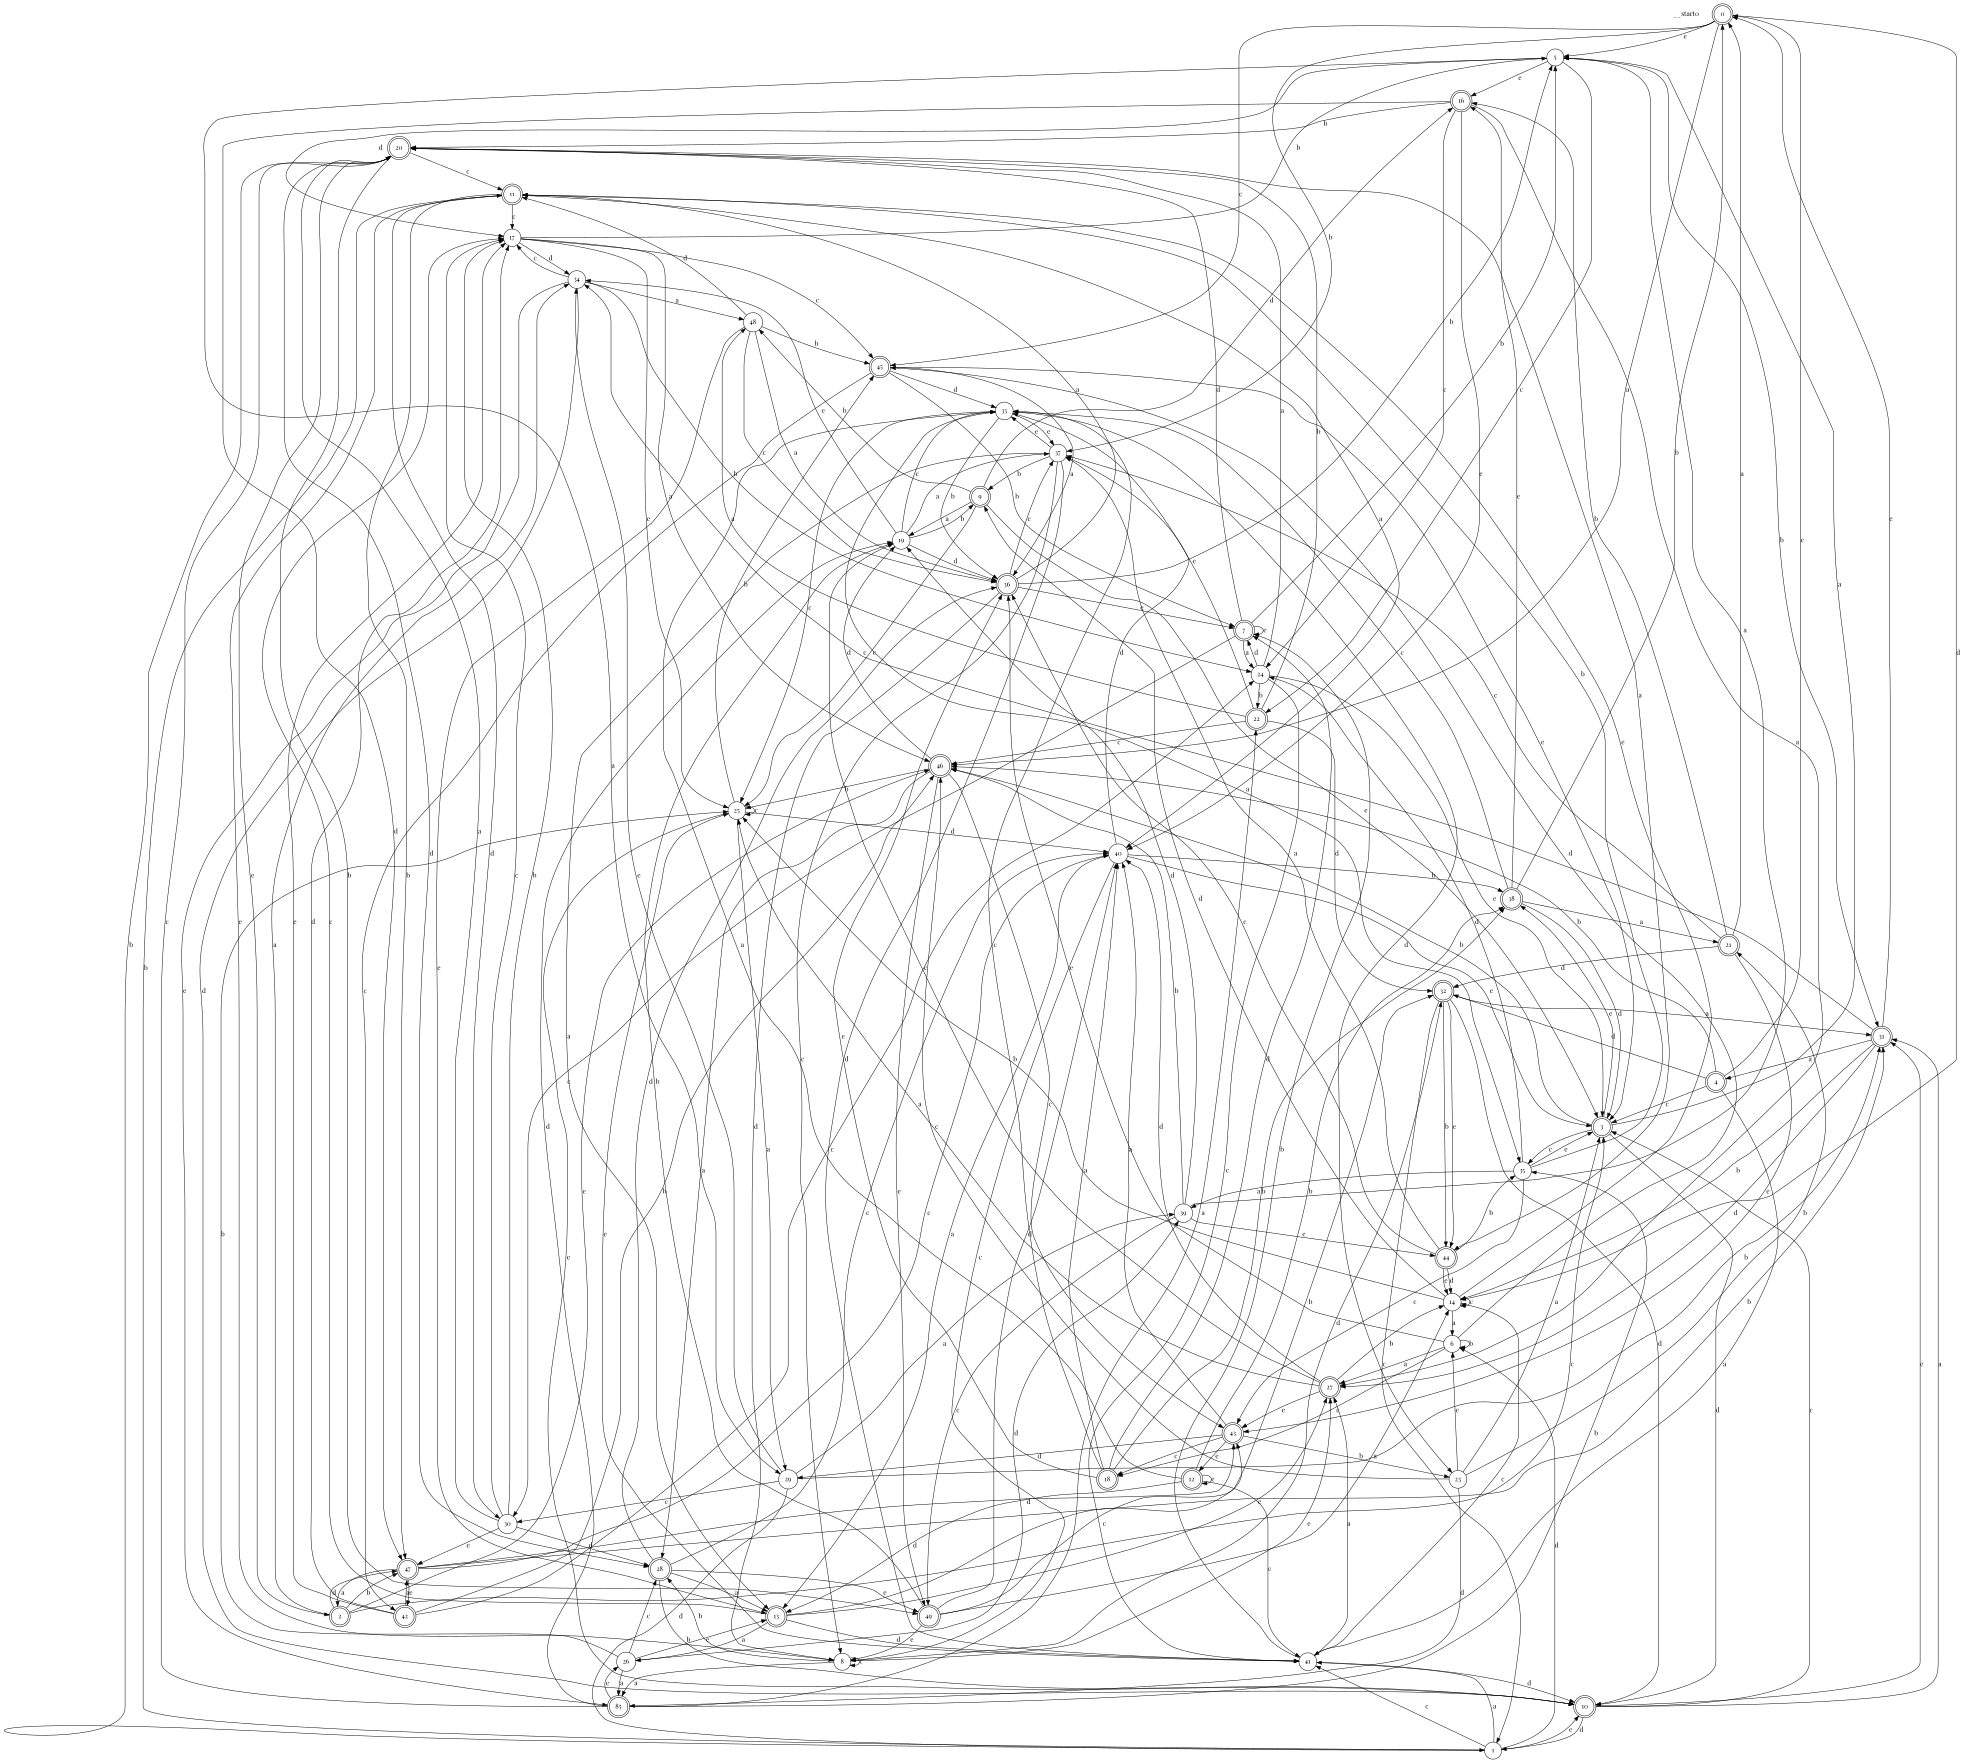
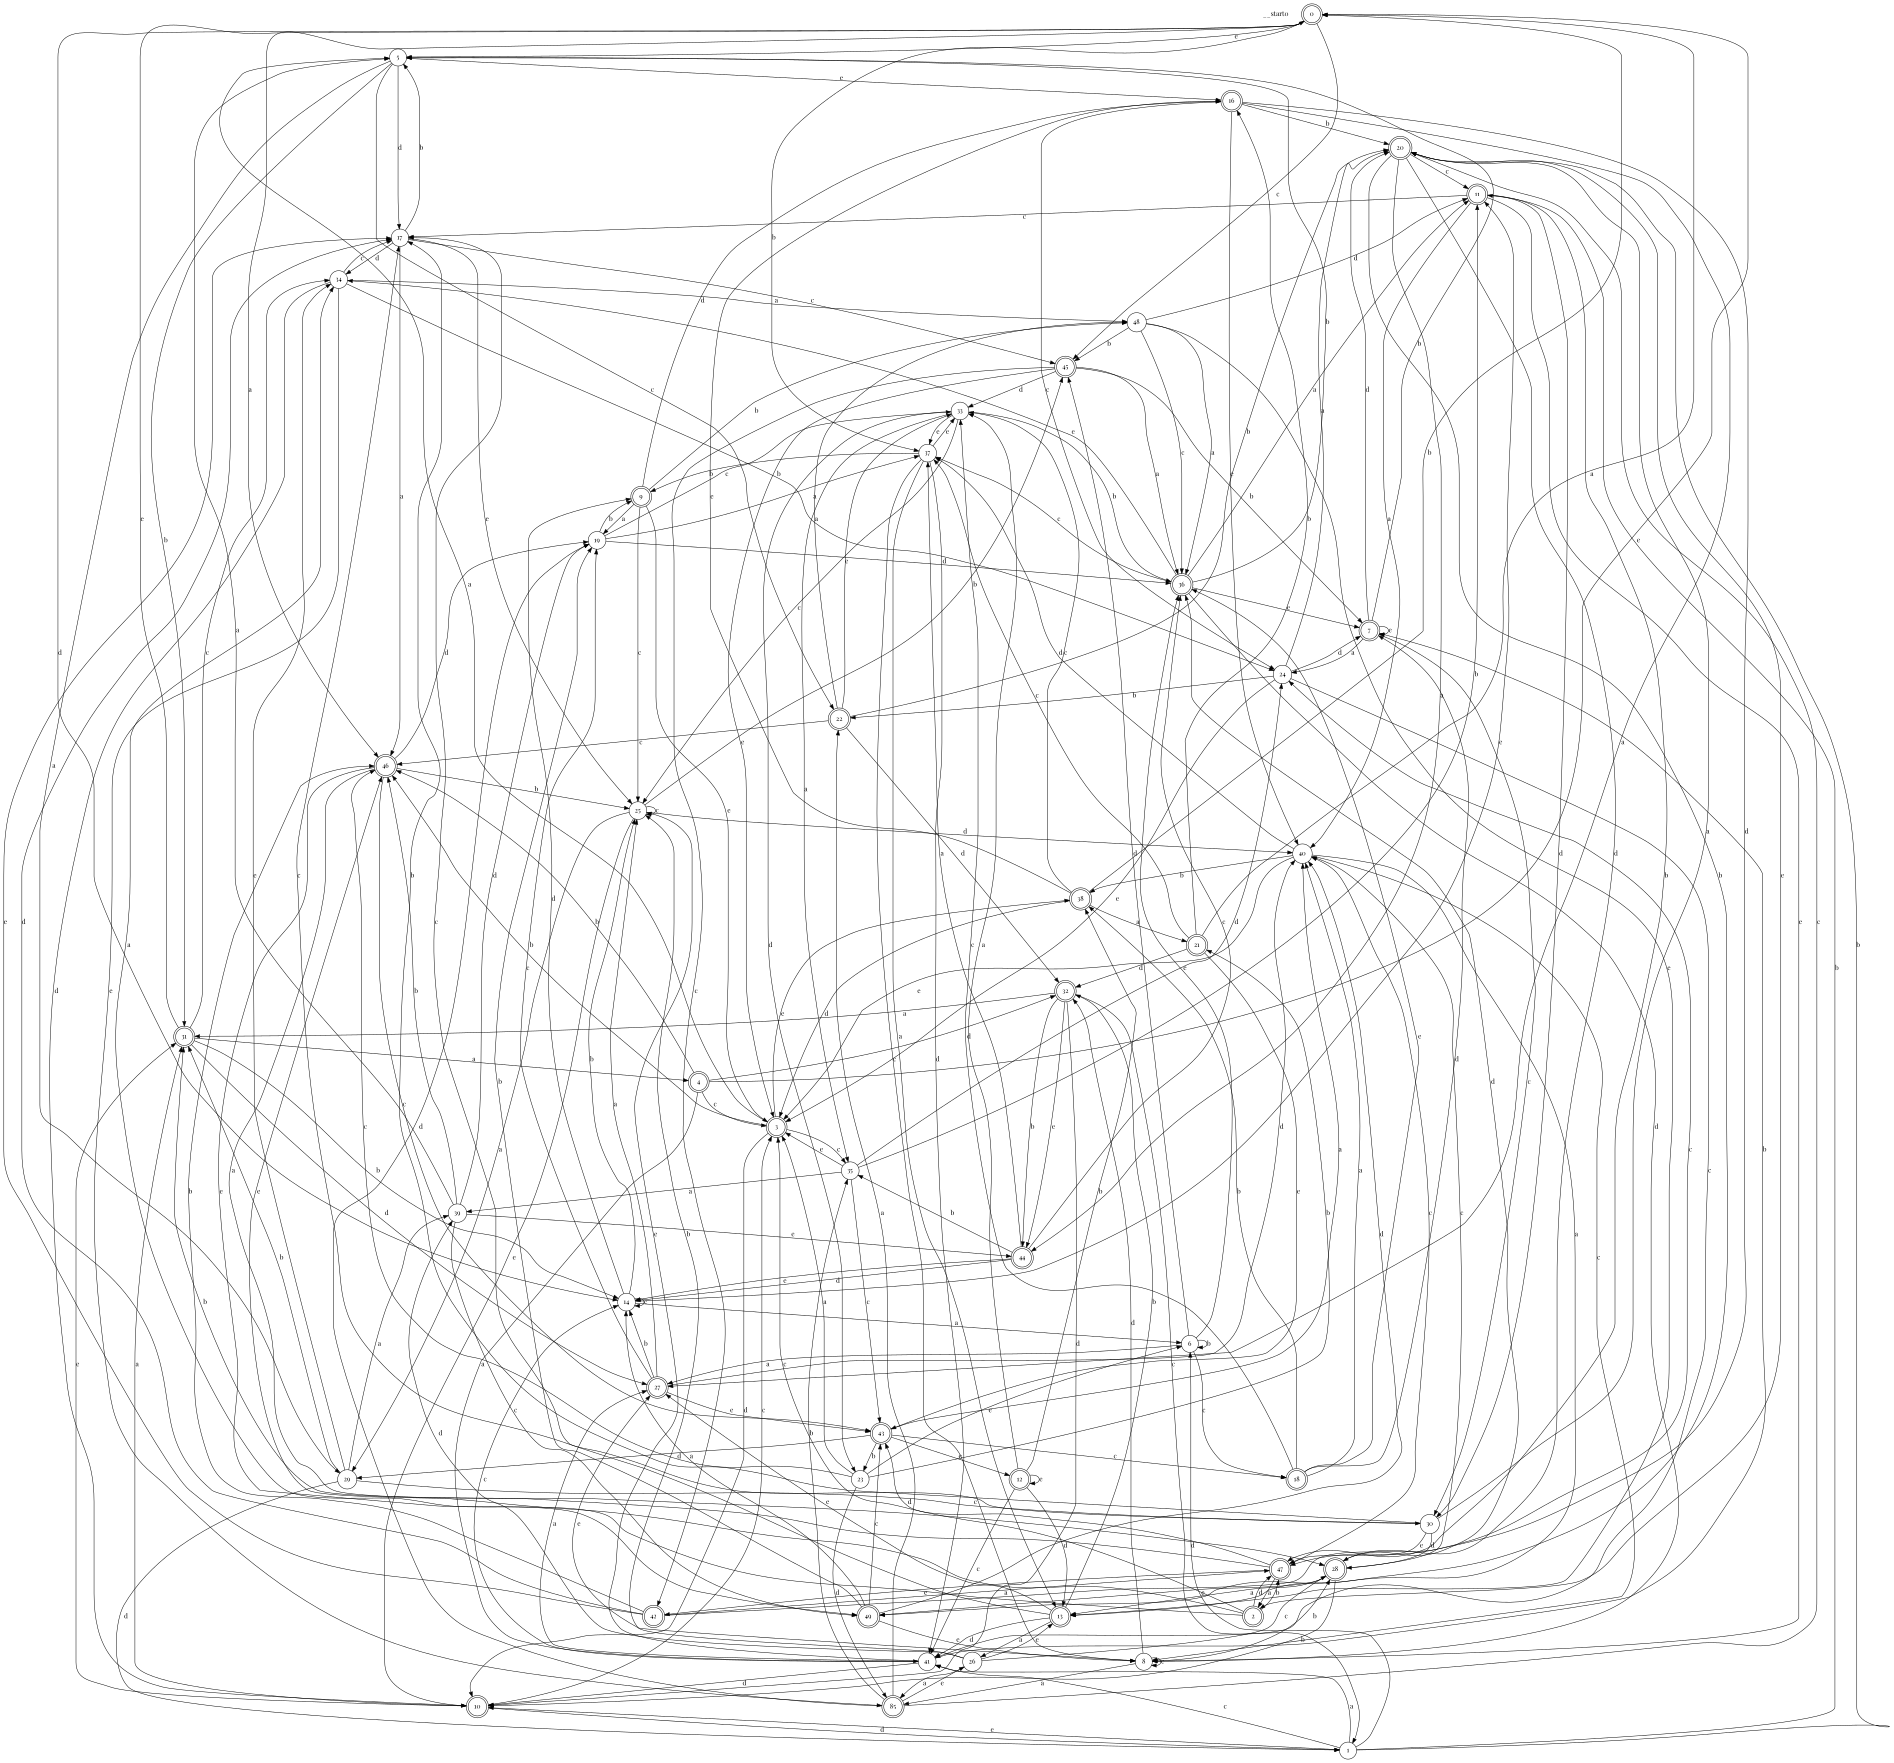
(797, 352) -> (804, 351)
